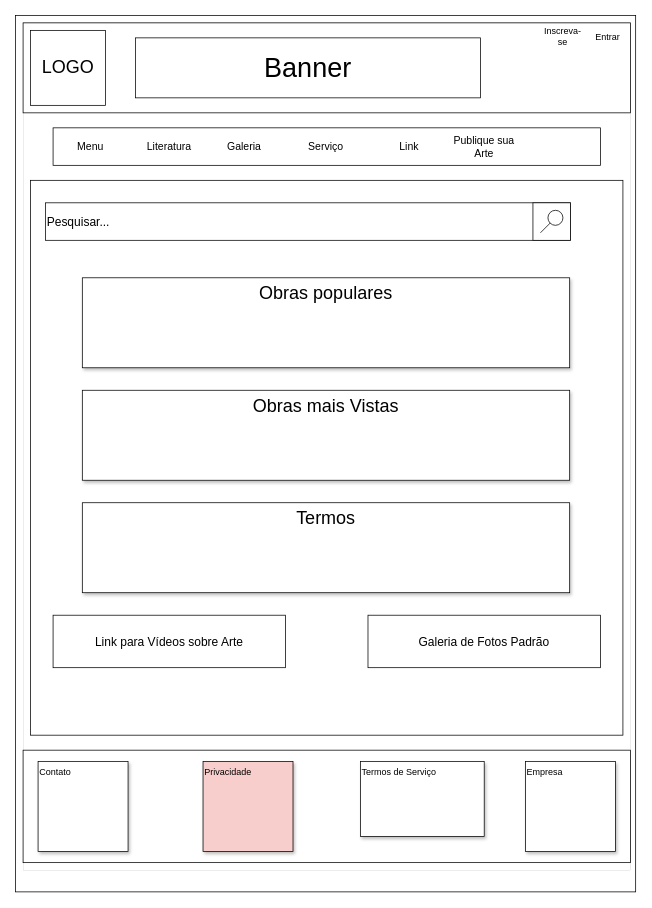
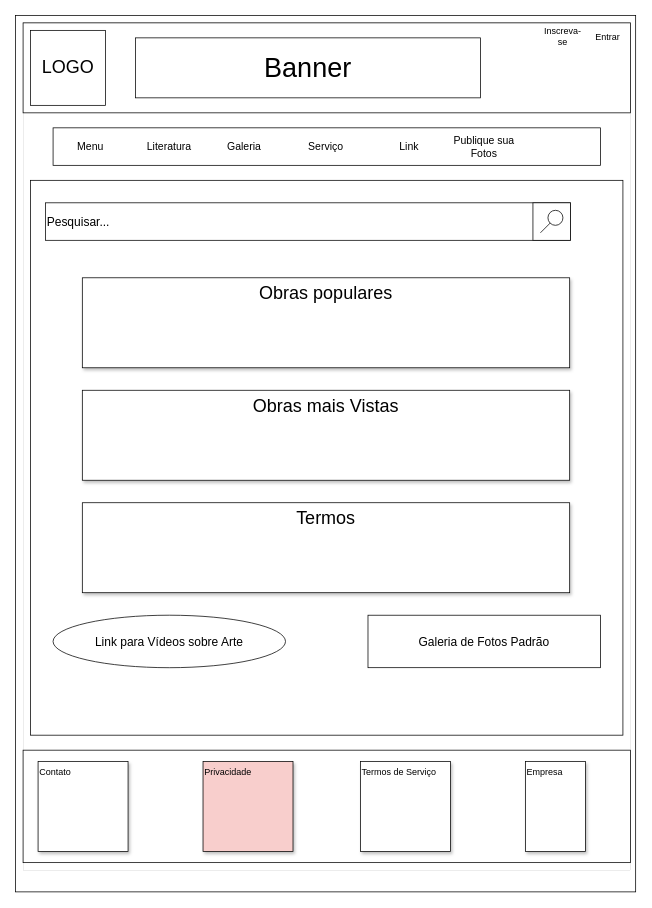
(484, 147) -> (484, 147)
(169, 642) -> (169, 642)
(422, 799) -> (405, 807)
(570, 807) -> (555, 807)
